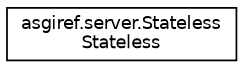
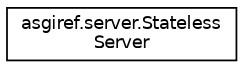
(122, 34) -> (122, 34)
